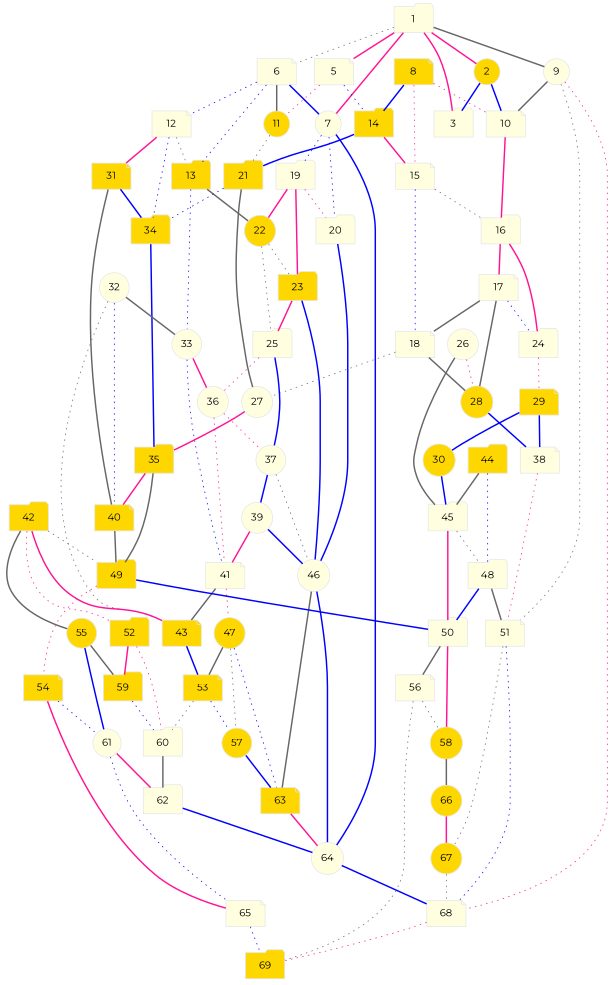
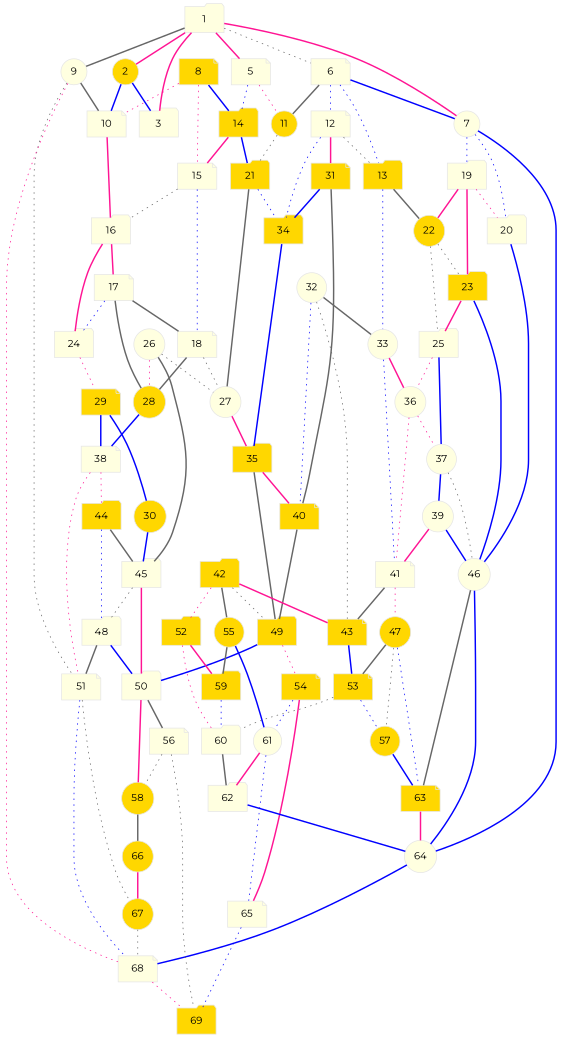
none -> (187, 373)
none -> (101, 488)
